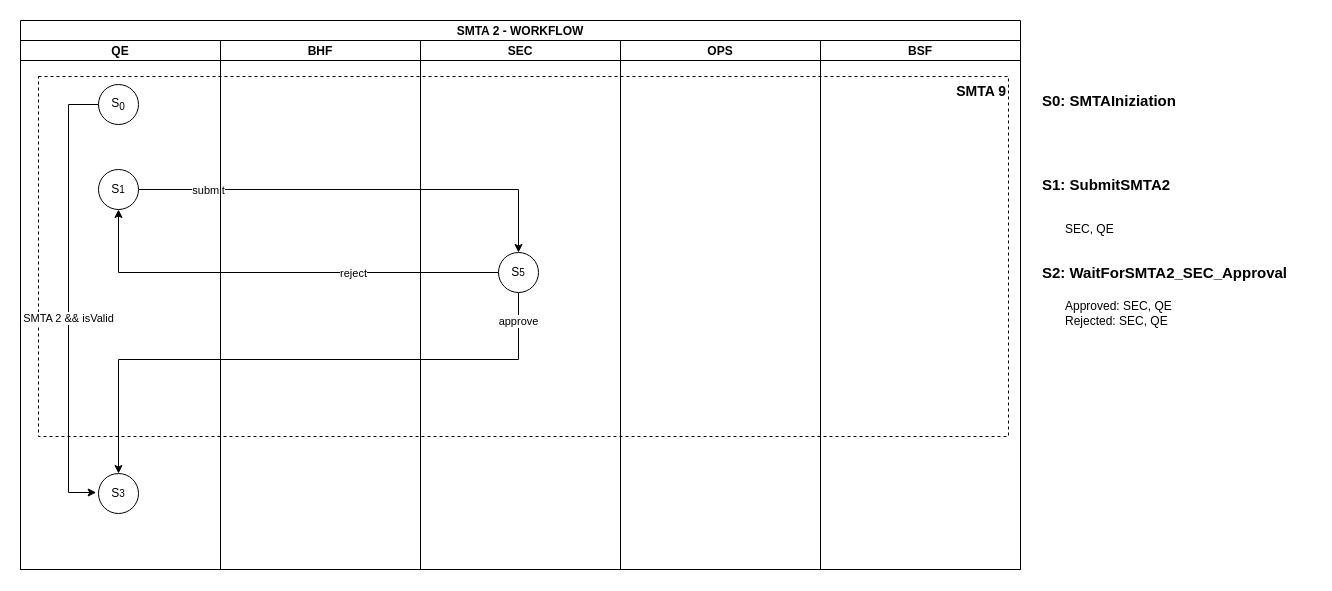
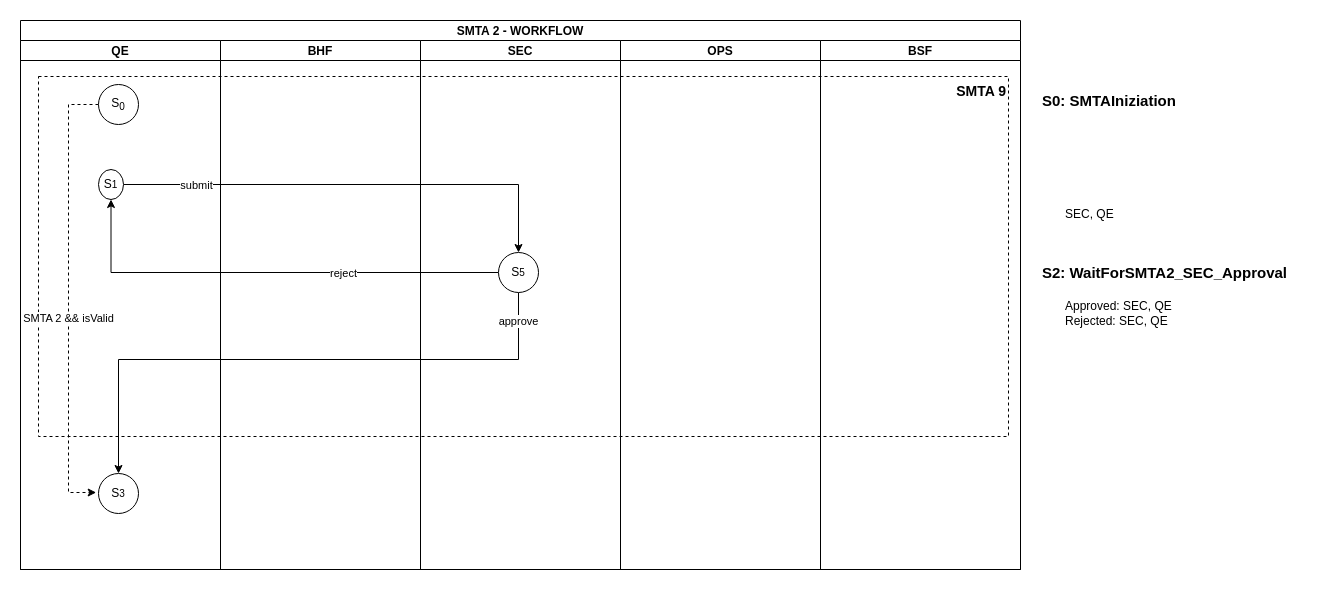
(1176, 185) -> none
(119, 190) -> (111, 185)
(69, 195) -> (69, 195)
(1144, 230) -> (1144, 215)
